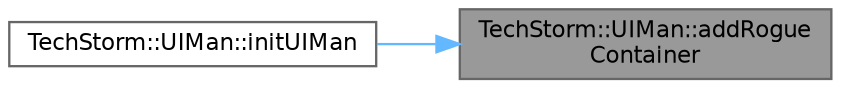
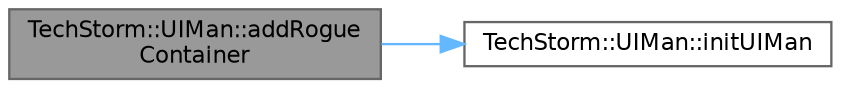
(406, 44) -> (411, 44)
